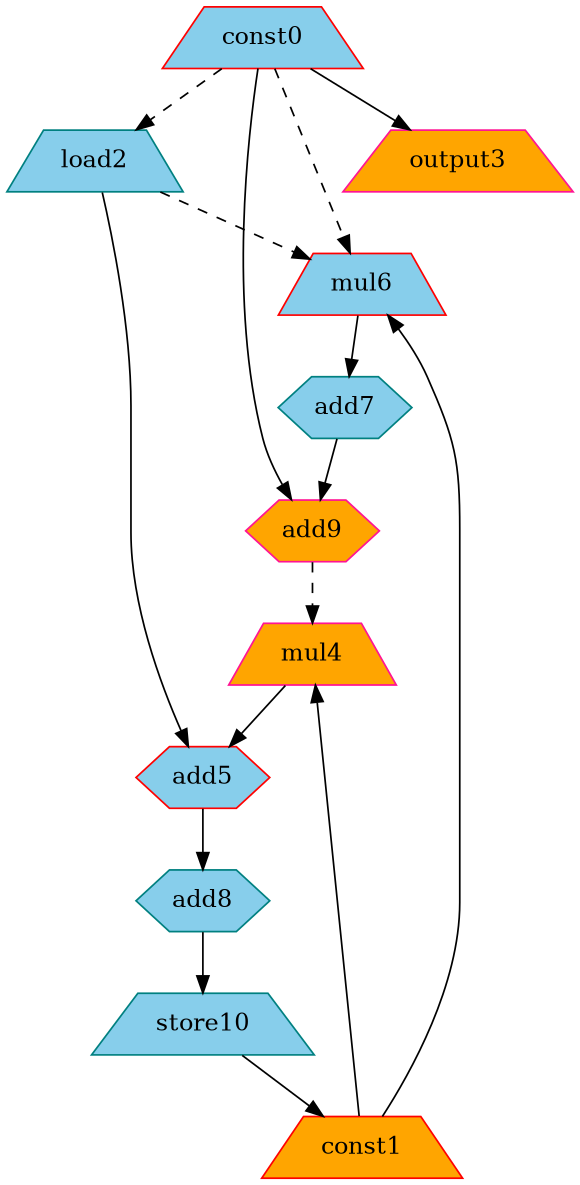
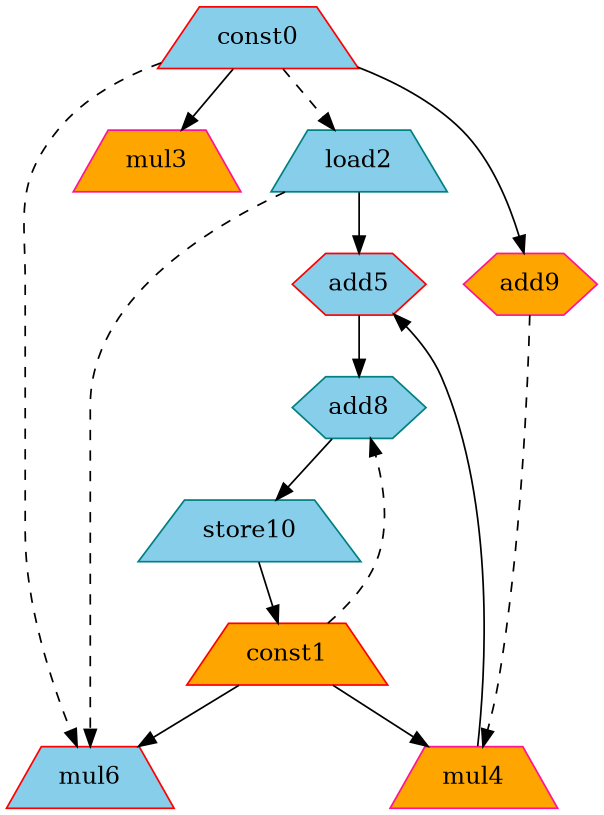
(458, 161) -> (157, 161)
(345, 408) -> none
none -> (381, 548)
